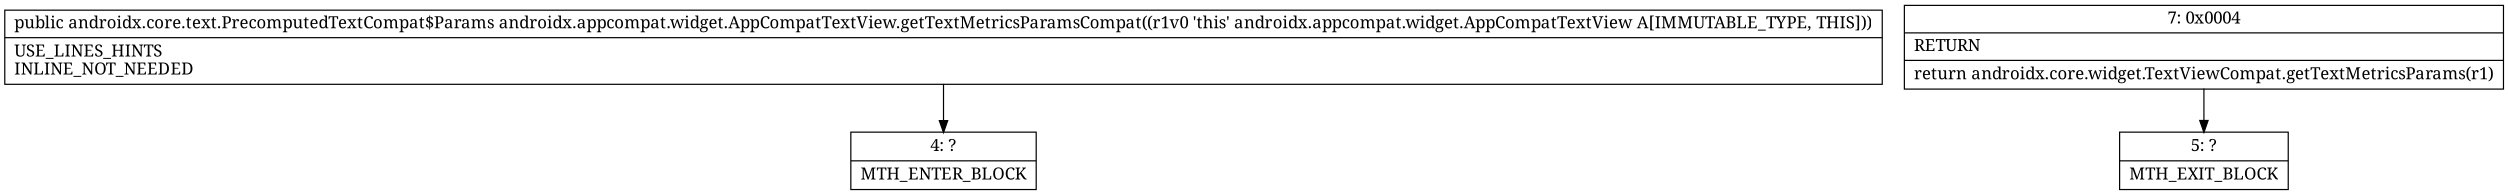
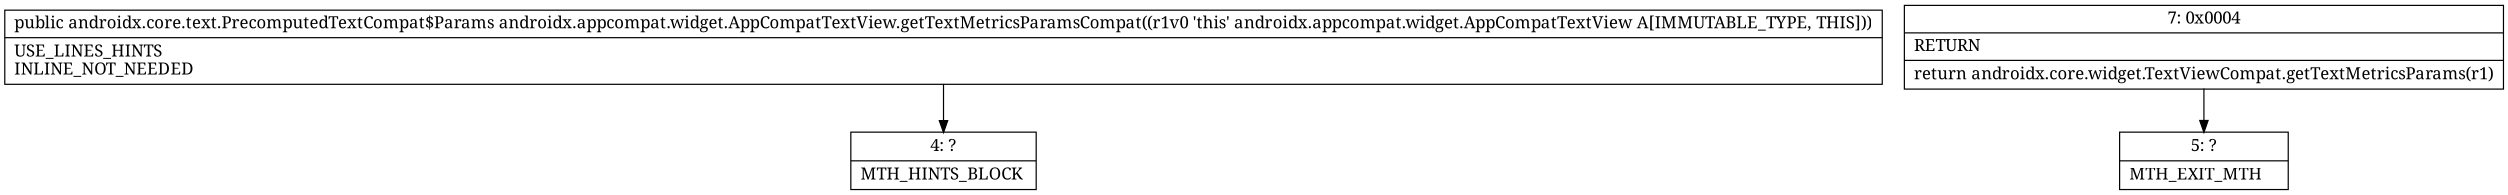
(944, 175) -> (942, 175)
(2204, 175) -> (2196, 175)
